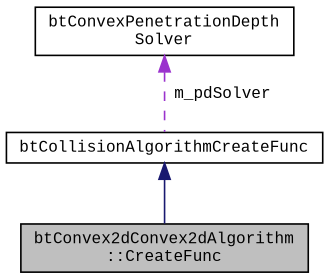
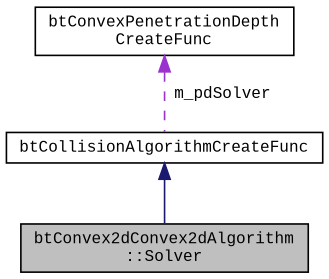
(165, 31) -> (165, 31)
(165, 248) -> (165, 248)
